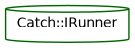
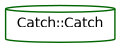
(67, 24) -> (60, 24)
